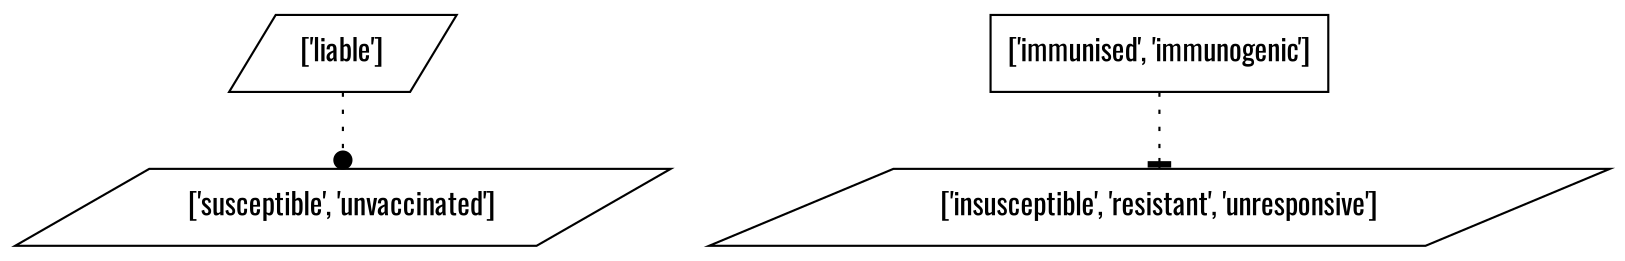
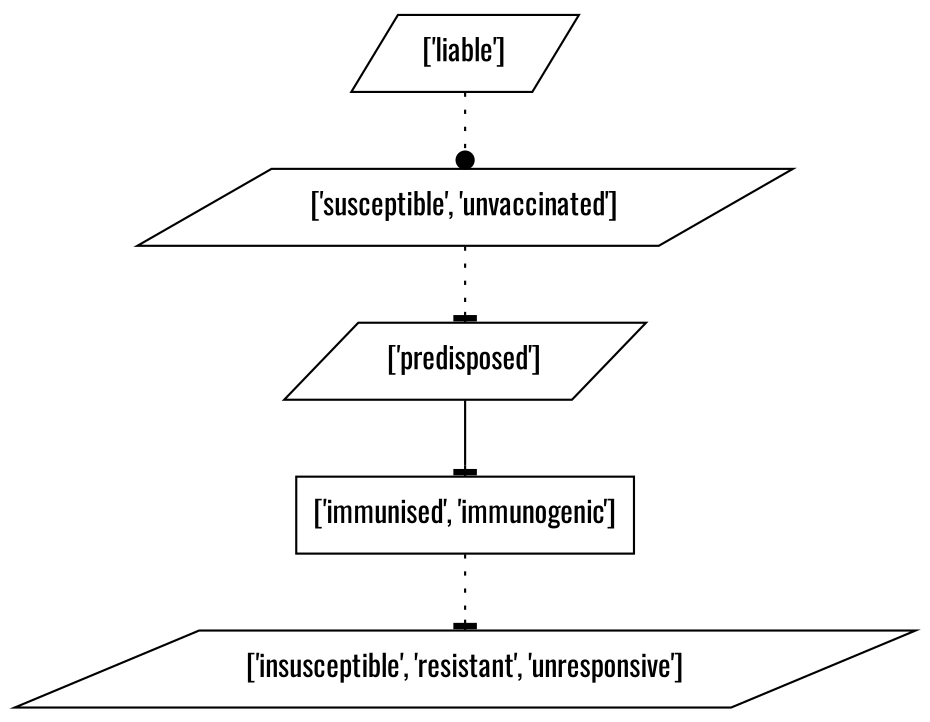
none -> (465, 361)
